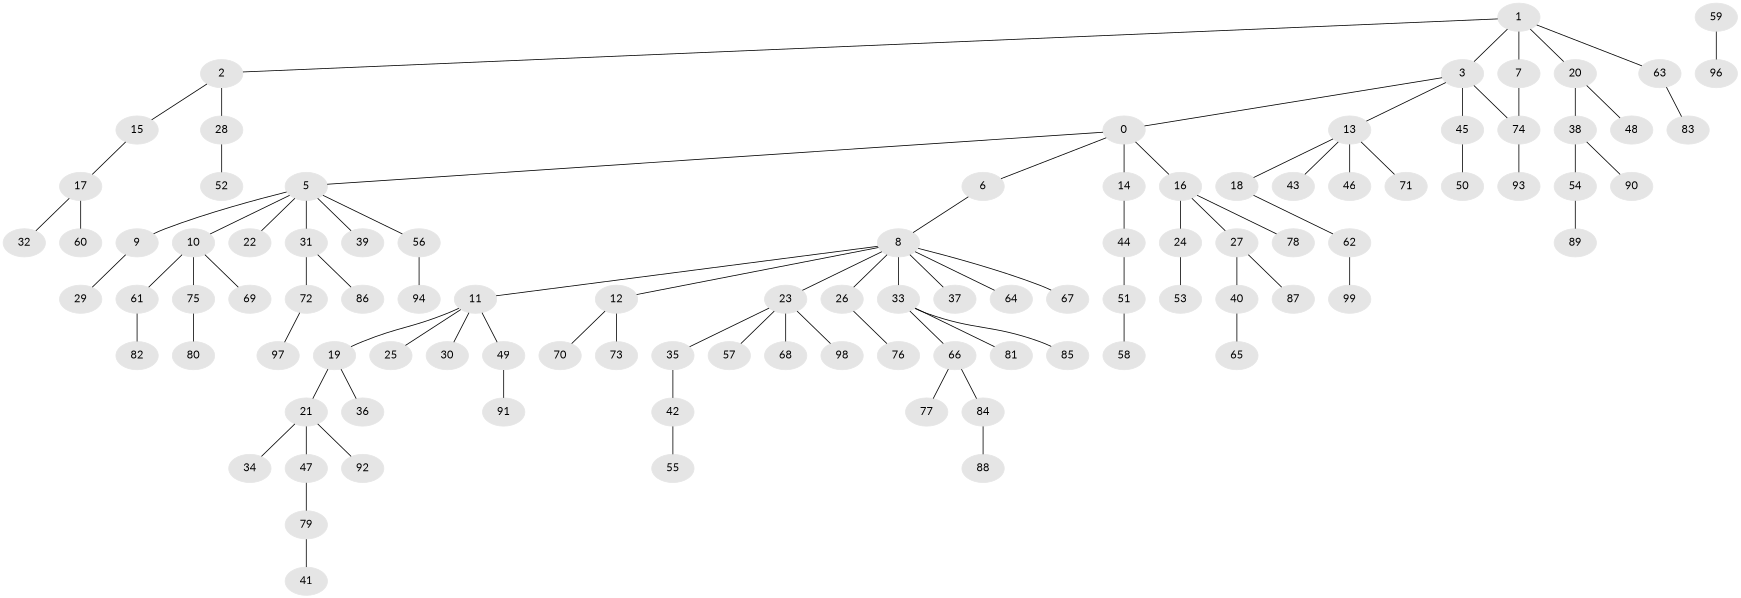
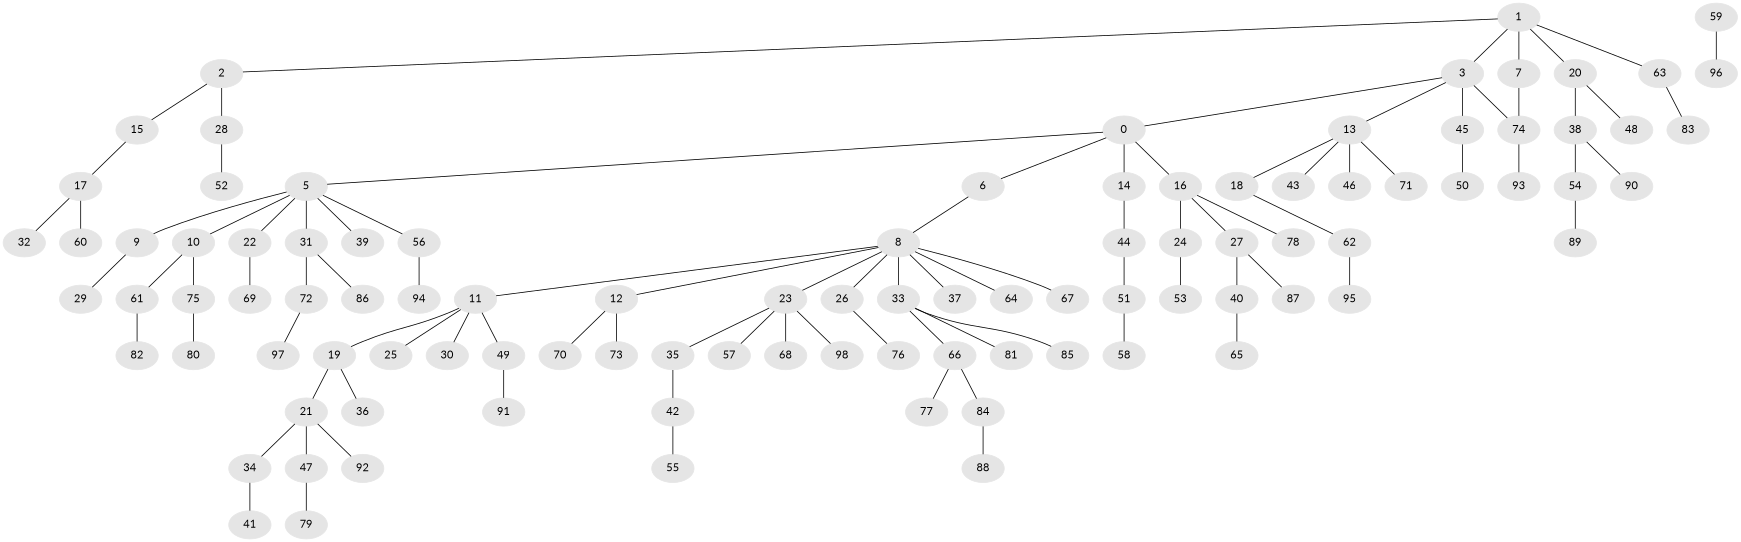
(222, 271) -> (250, 271)
(1350, 299) -> (1350, 299)
(306, 553) -> (250, 497)
